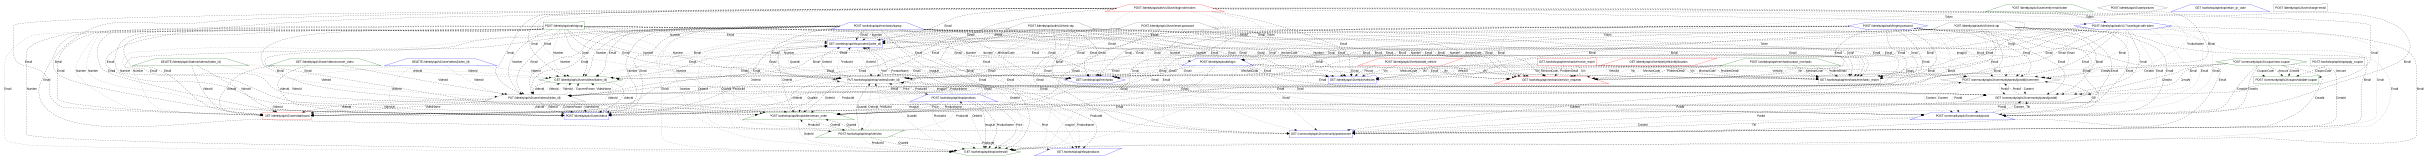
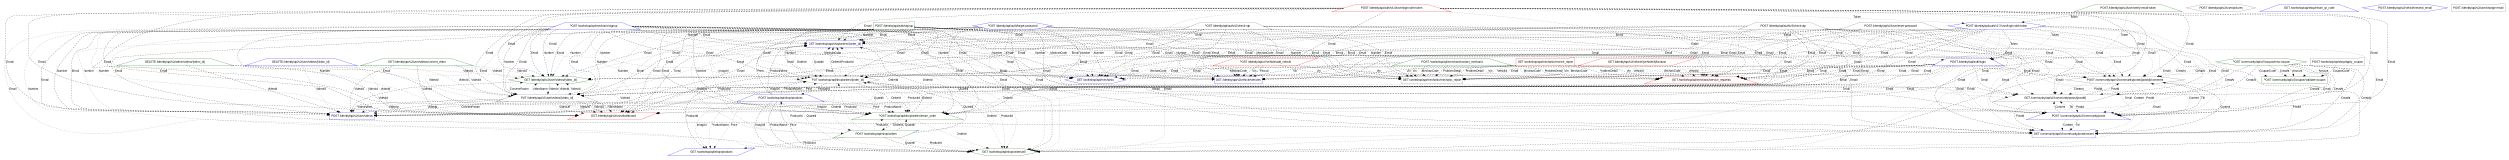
none -> (2405, 8)
(2195, 44) -> (1695, 44)
(843, 53) -> (1243, 87)
(1024, 53) -> none
(1962, 53) -> (2050, 53)
(1208, 95) -> none
(287, 116) -> (614, 116)
(860, 134) -> (876, 134)
